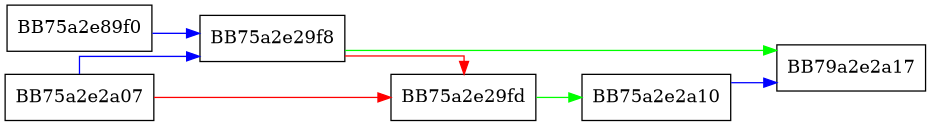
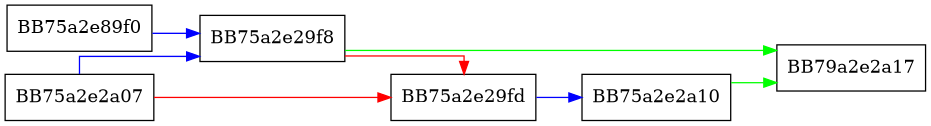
(747, 83) -> (747, 83)
(553, 97) -> (553, 97)
